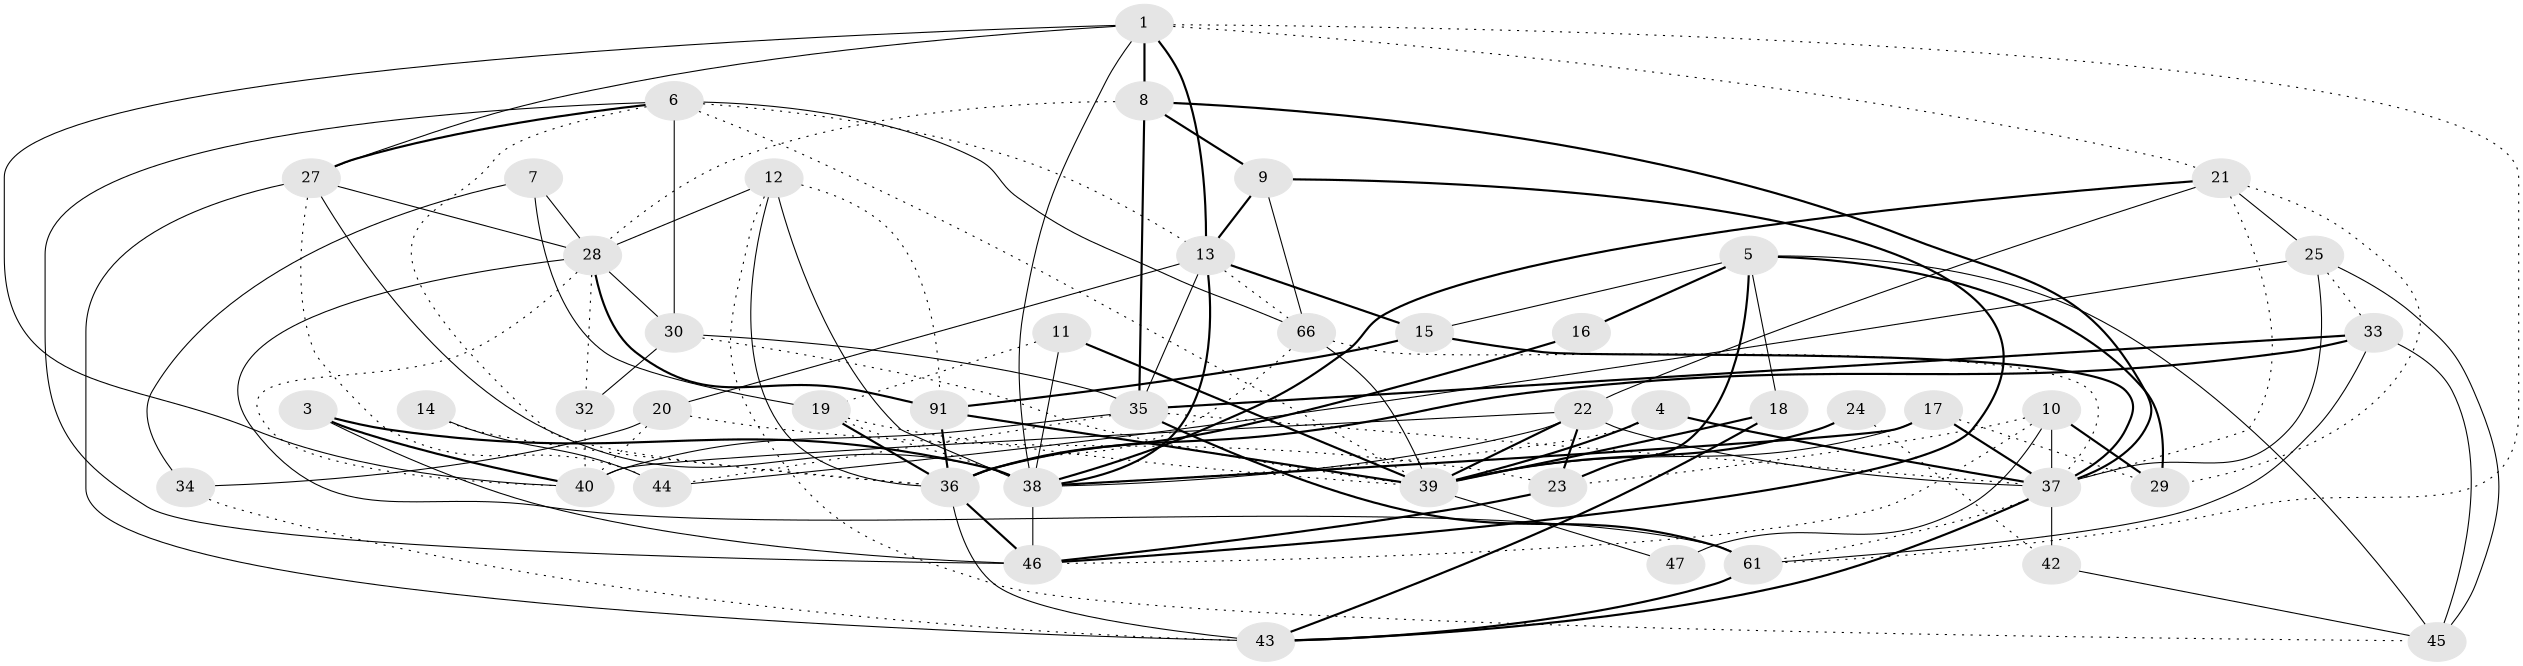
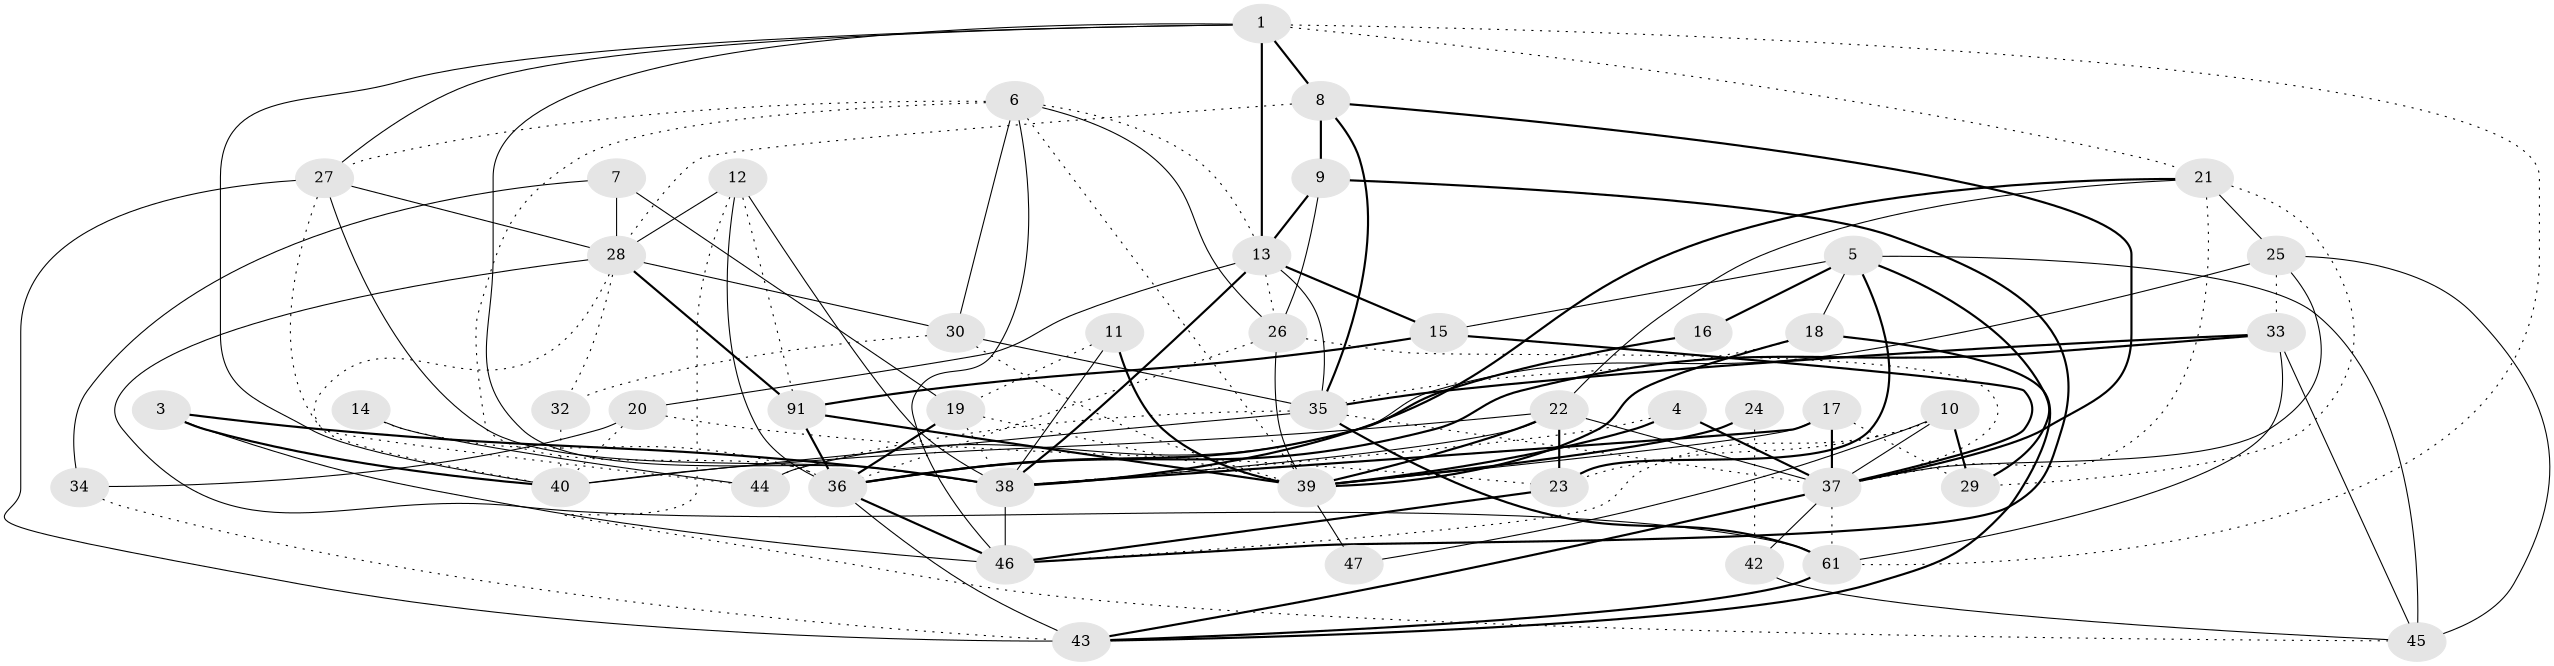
(489, 128) -> (664, 114)
(1307, 333) -> (1278, 333)
(630, 372) -> (753, 356)
none -> (1545, 374)
